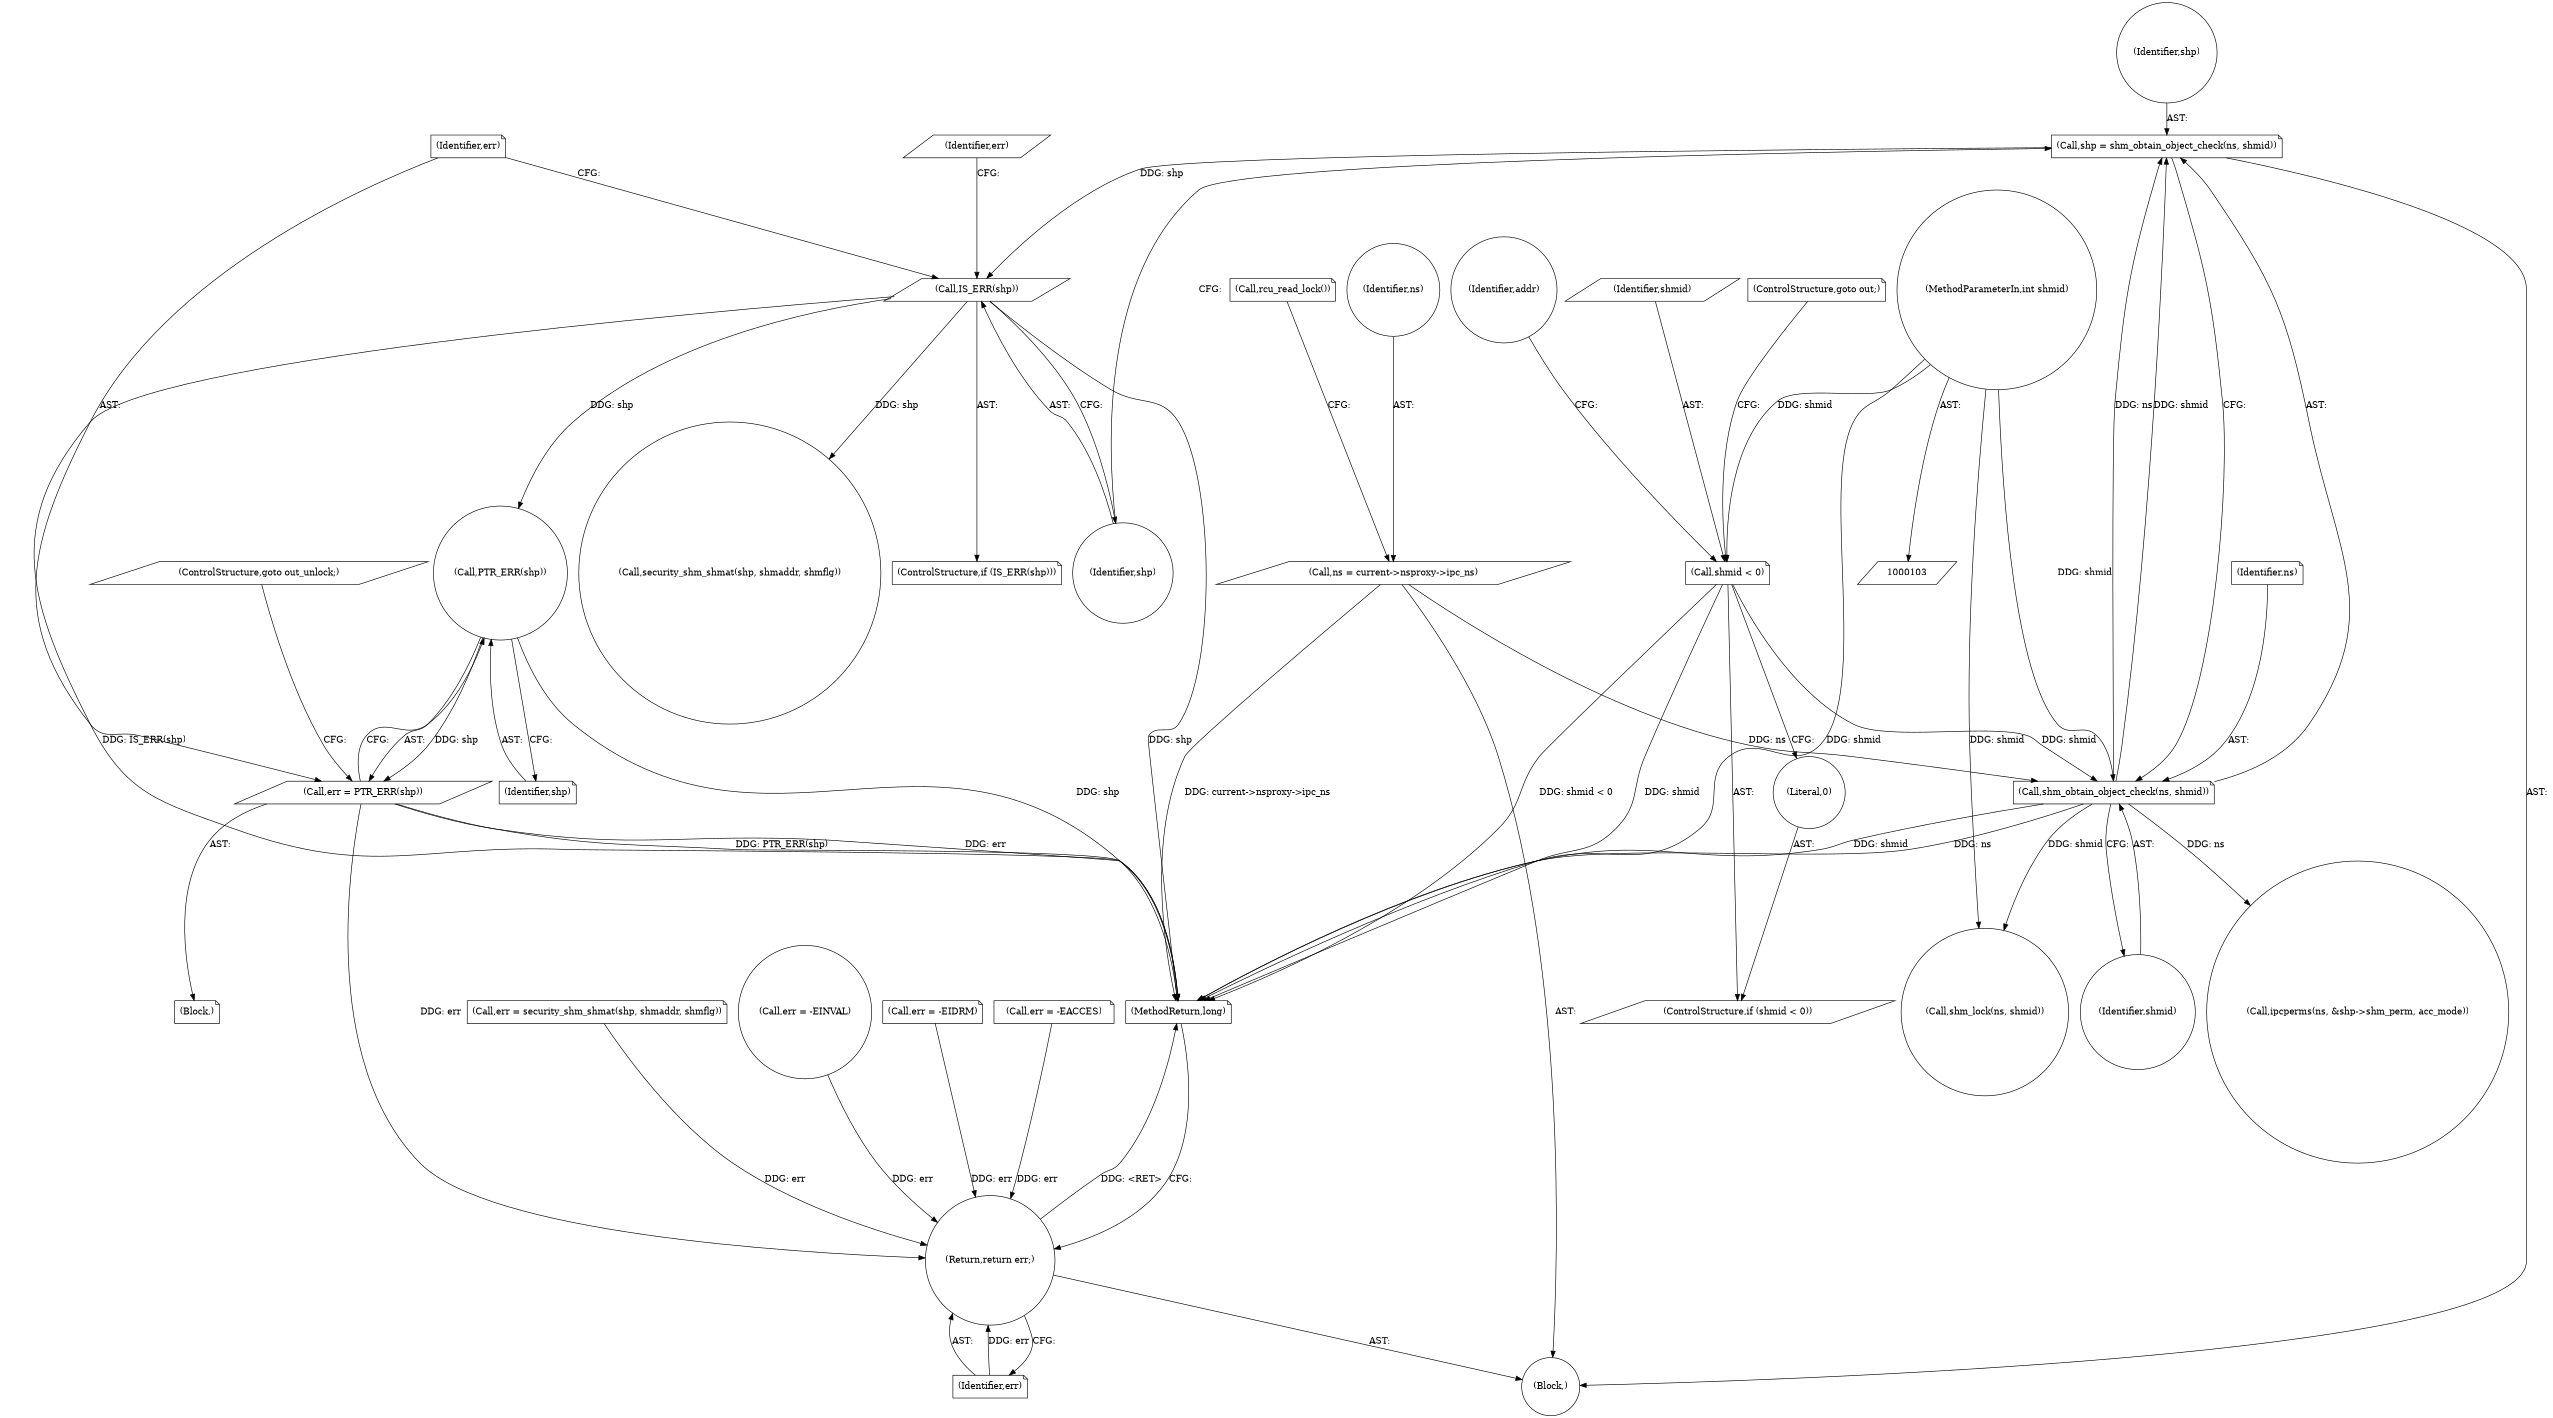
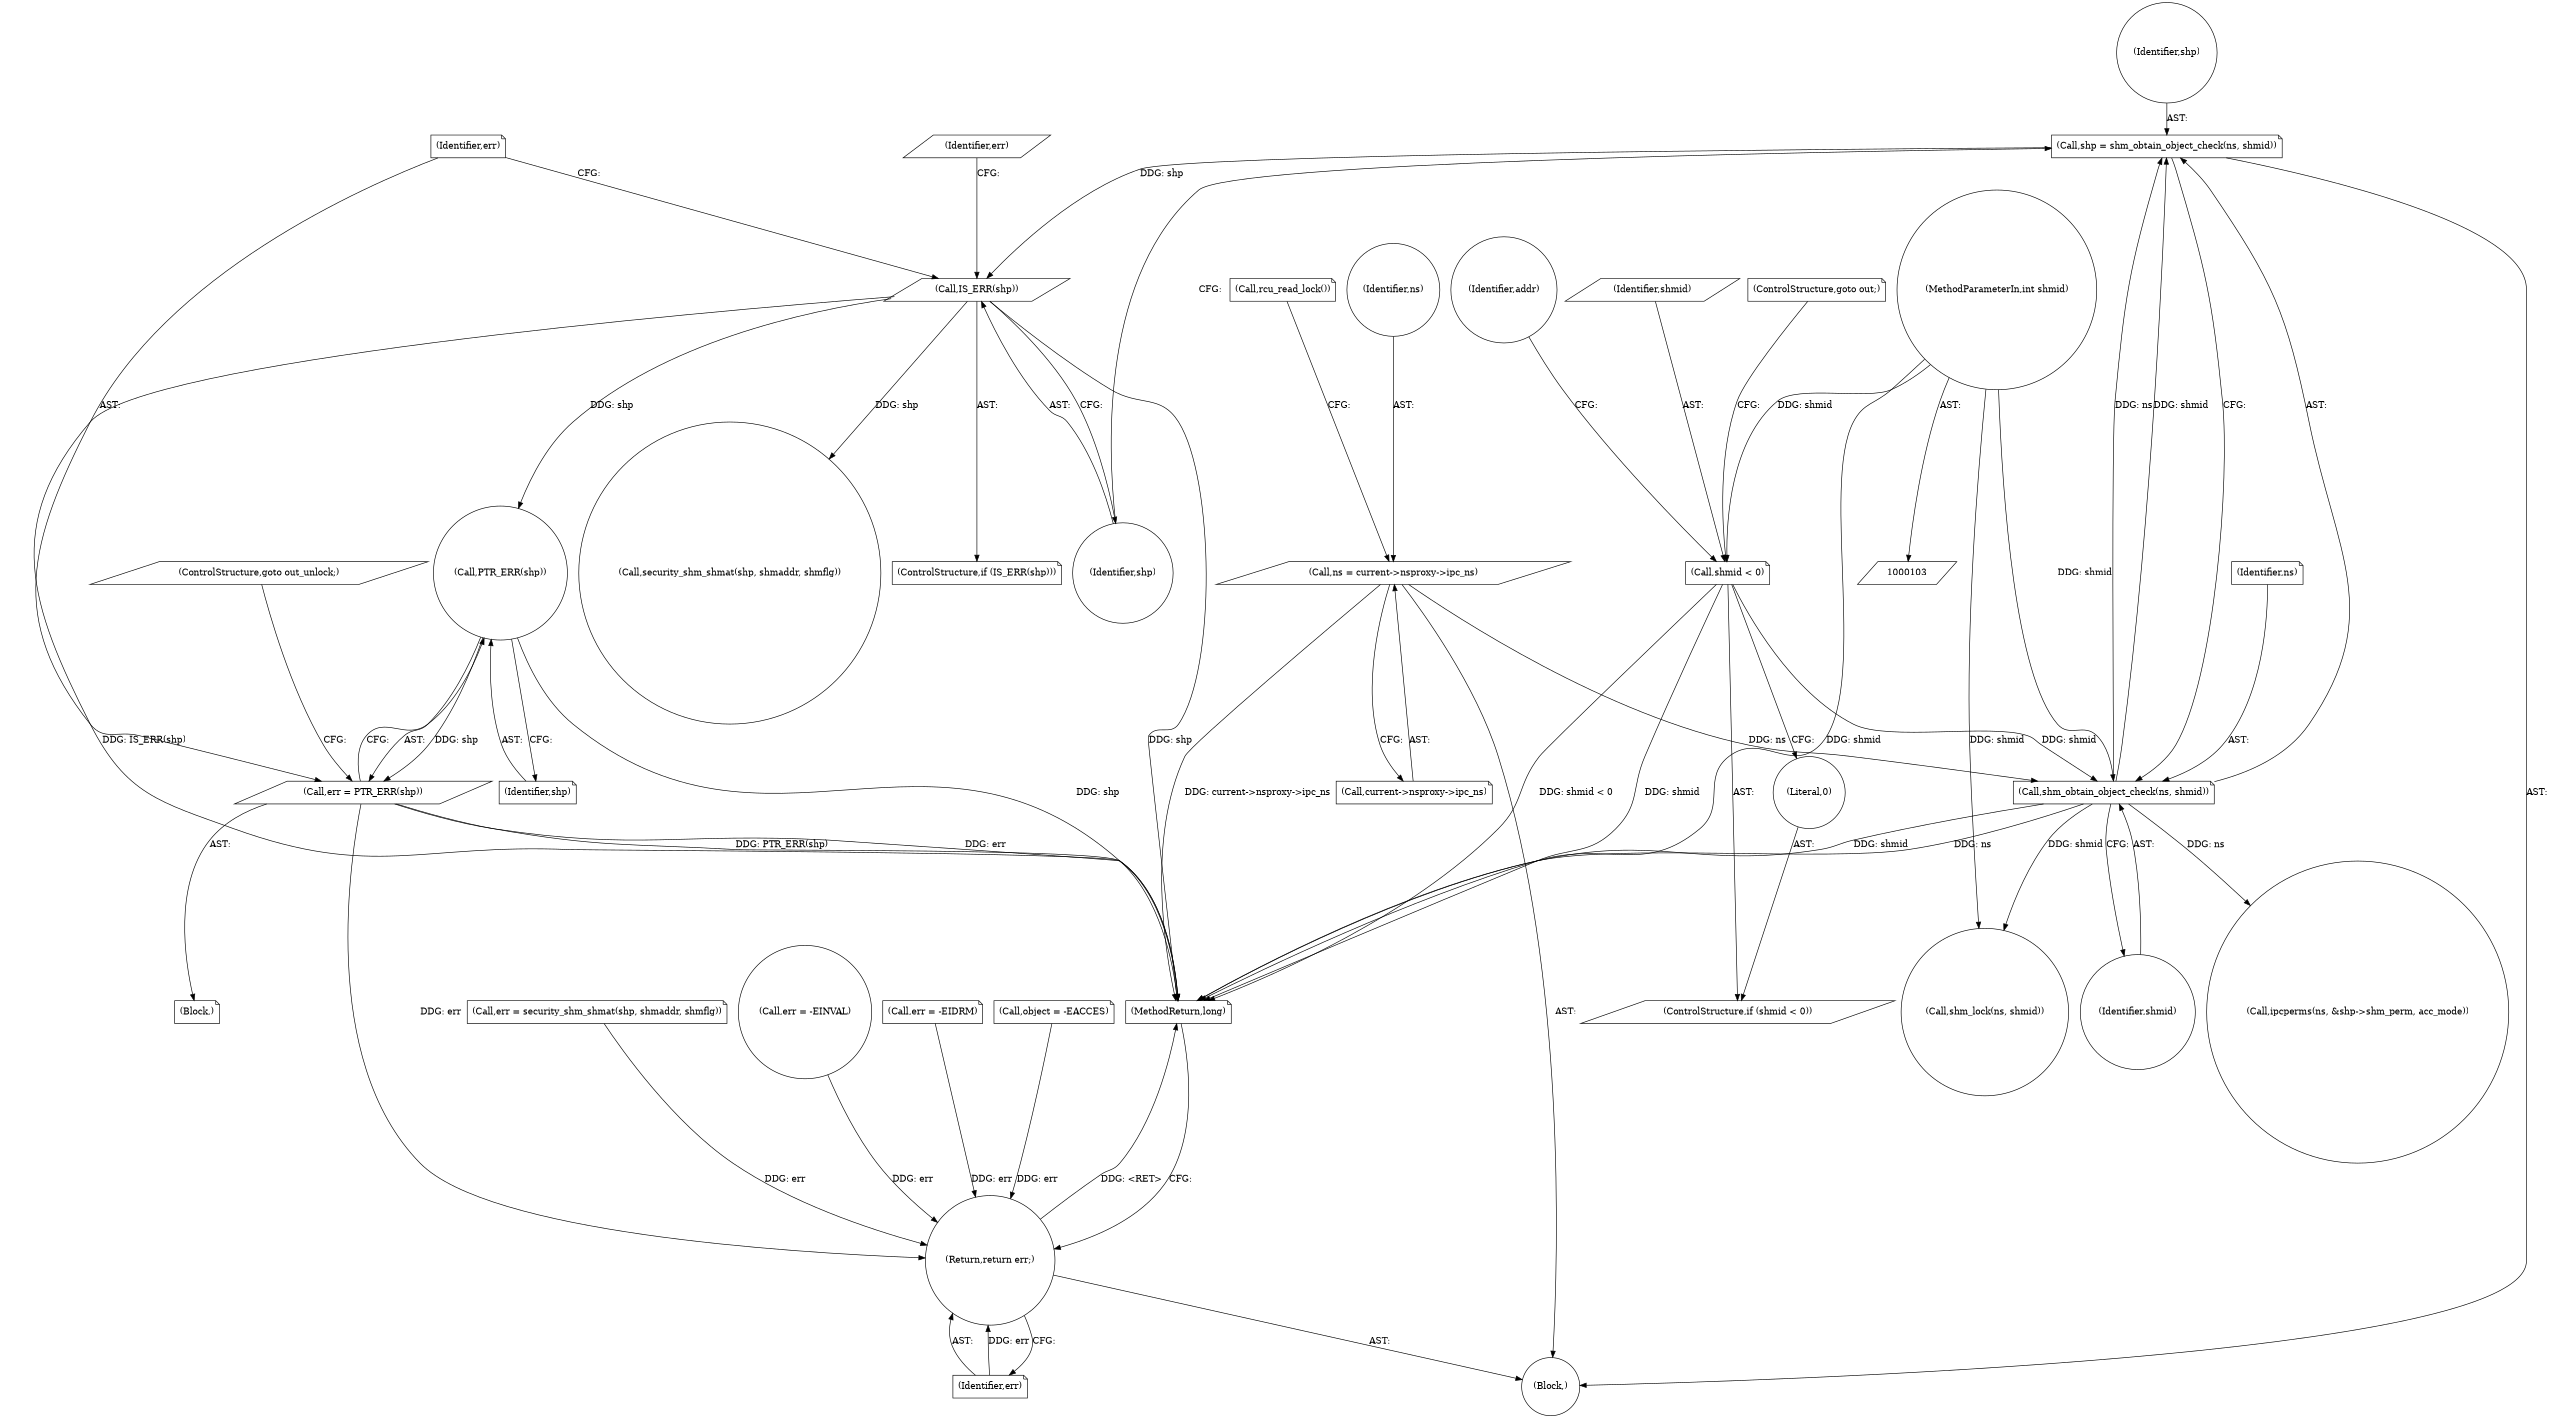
none -> (1414, 793)
(1054, 1012) -> (1054, 1012)
